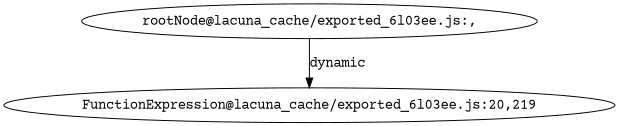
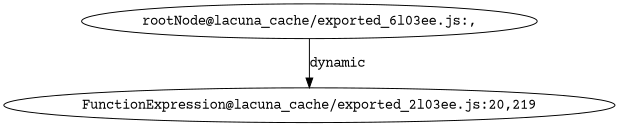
(309, 105) -> (309, 105)
